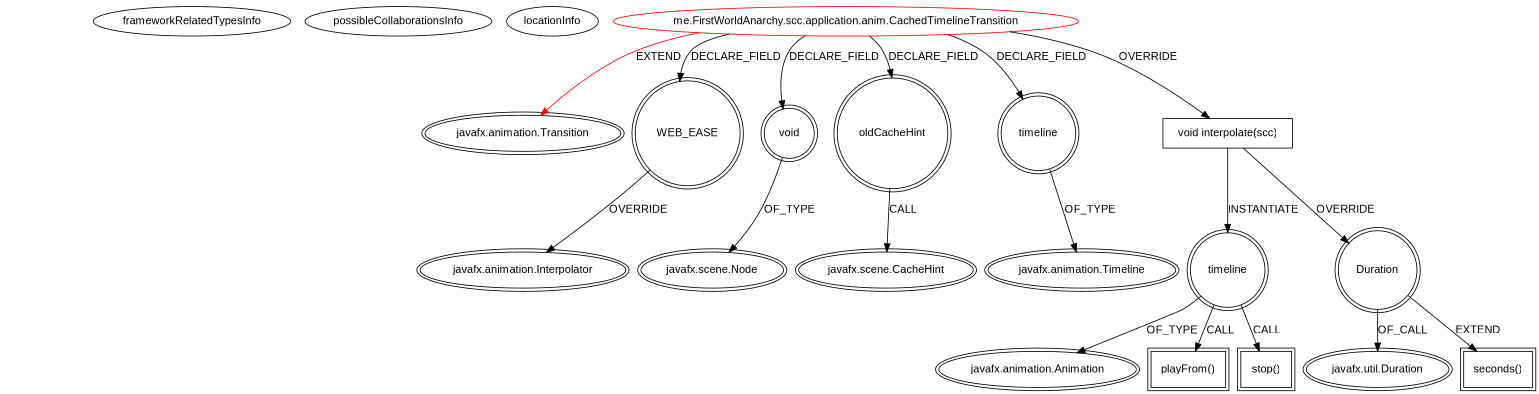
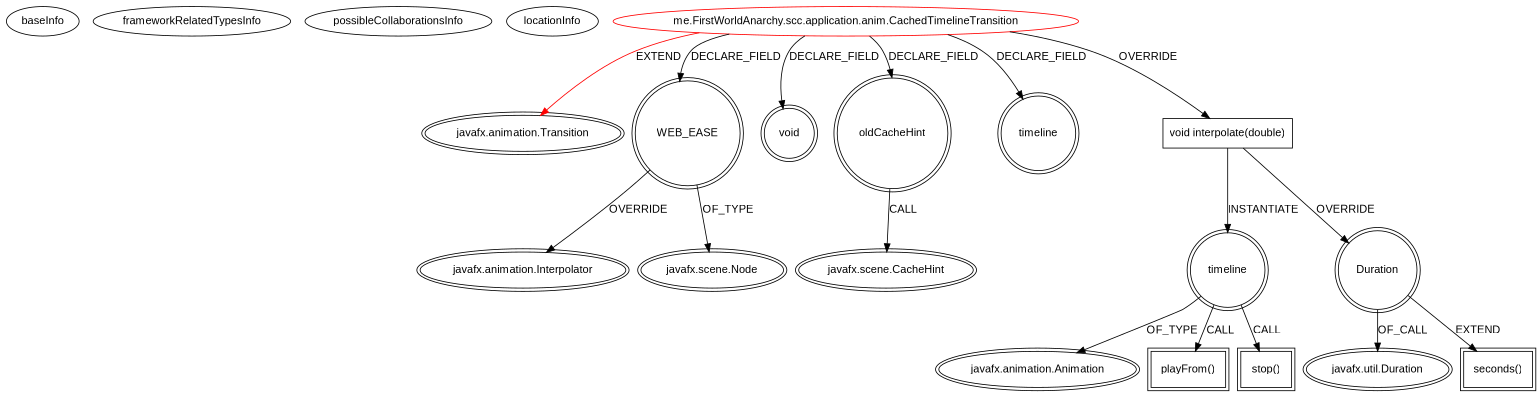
none -> (43, 21)
(1228, 133) -> (1228, 133)
(763, 205) -> (702, 214)
(1082, 270) -> none
